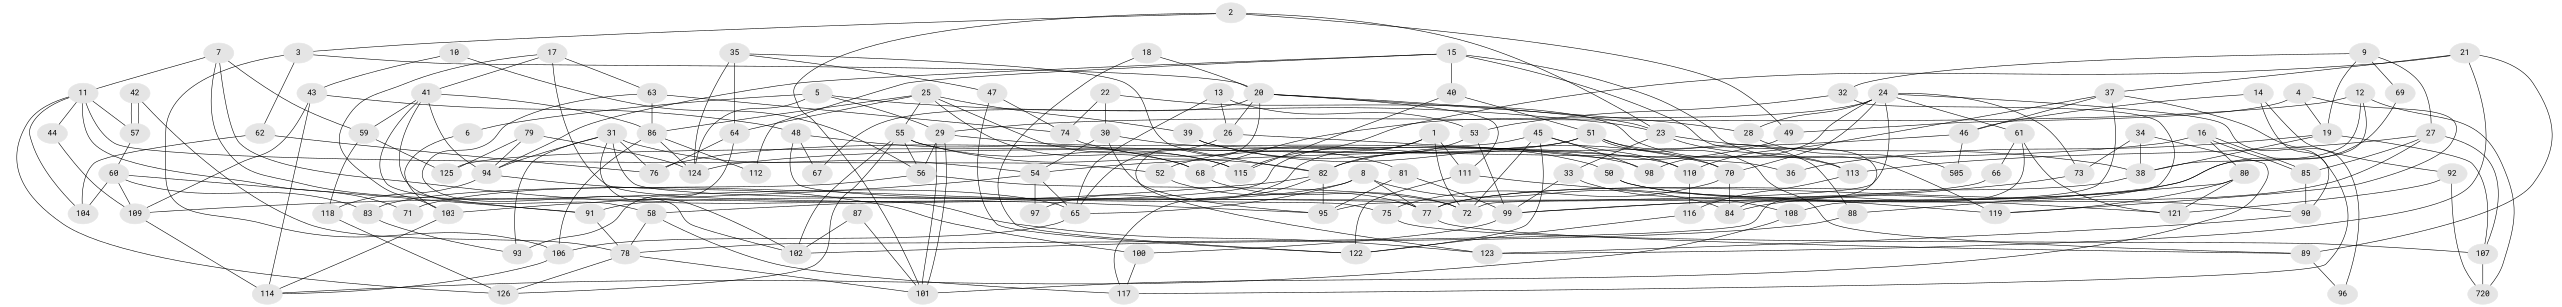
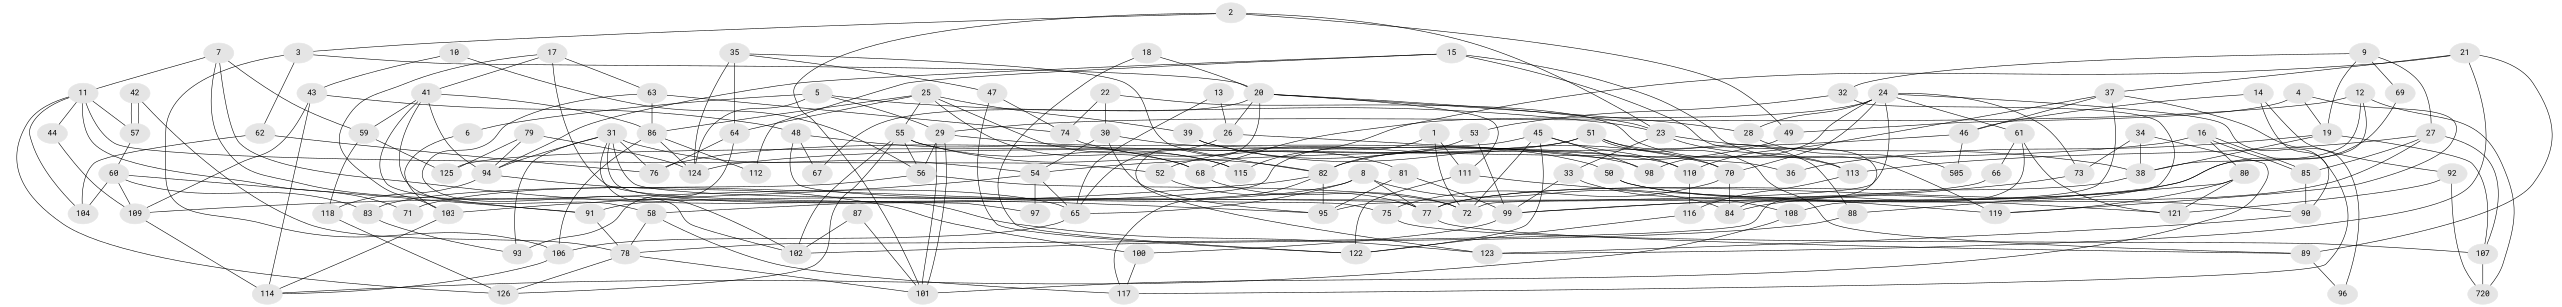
(1452, 93) -> none
(1347, 113) -> none
(1292, 173) -> (796, 203)
